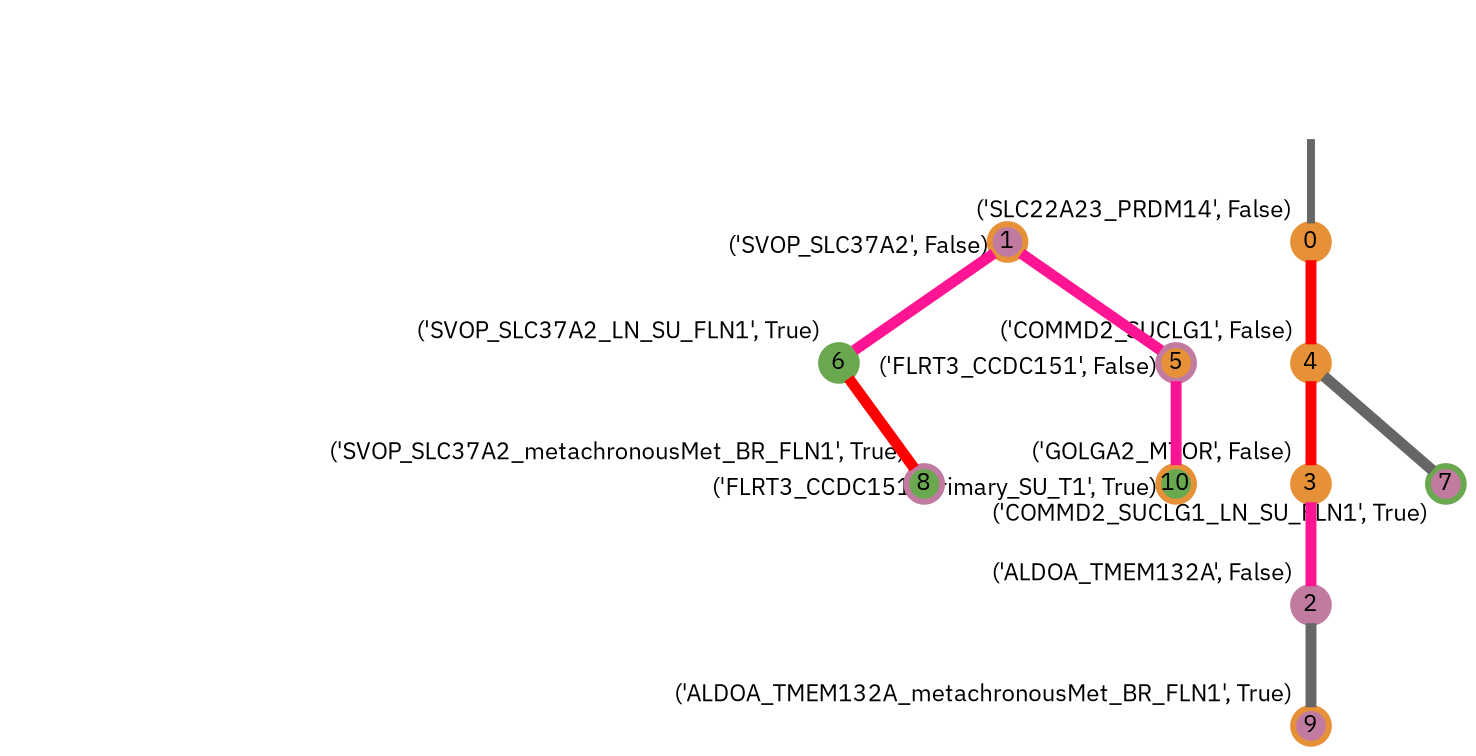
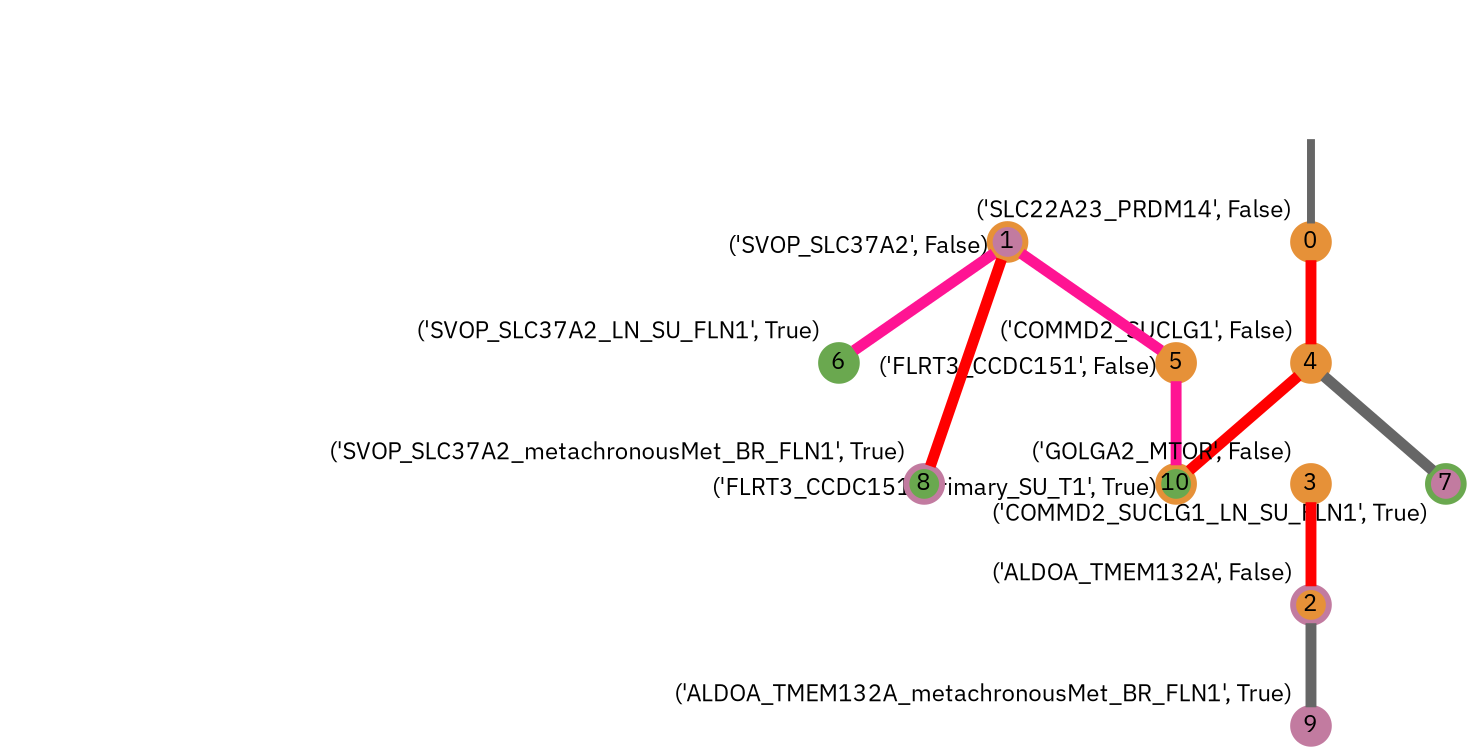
(1176, 363) -> (1176, 363)
(881, 423) -> (966, 363)
(1311, 423) -> (1244, 423)
(1311, 544) -> (1311, 544)
(1311, 605) -> (1311, 605)
(1311, 726) -> (1311, 726)
